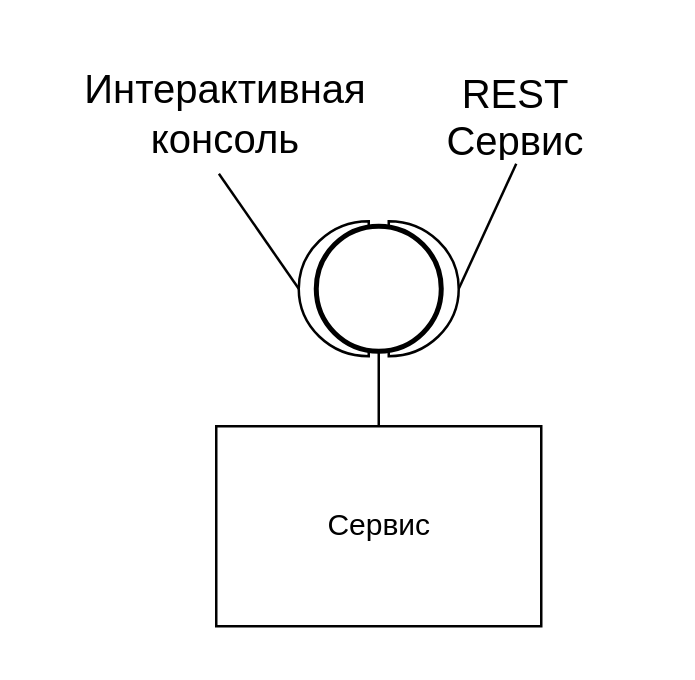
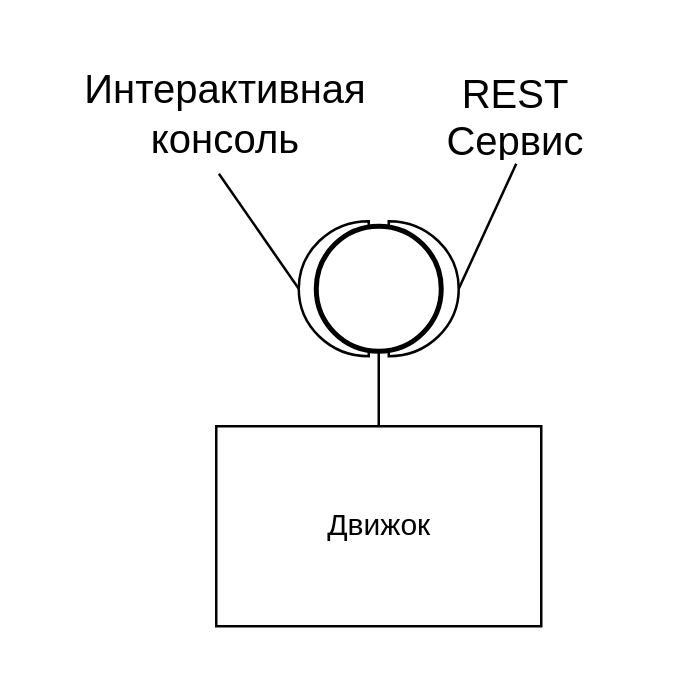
(380, 526) -> (380, 526)
